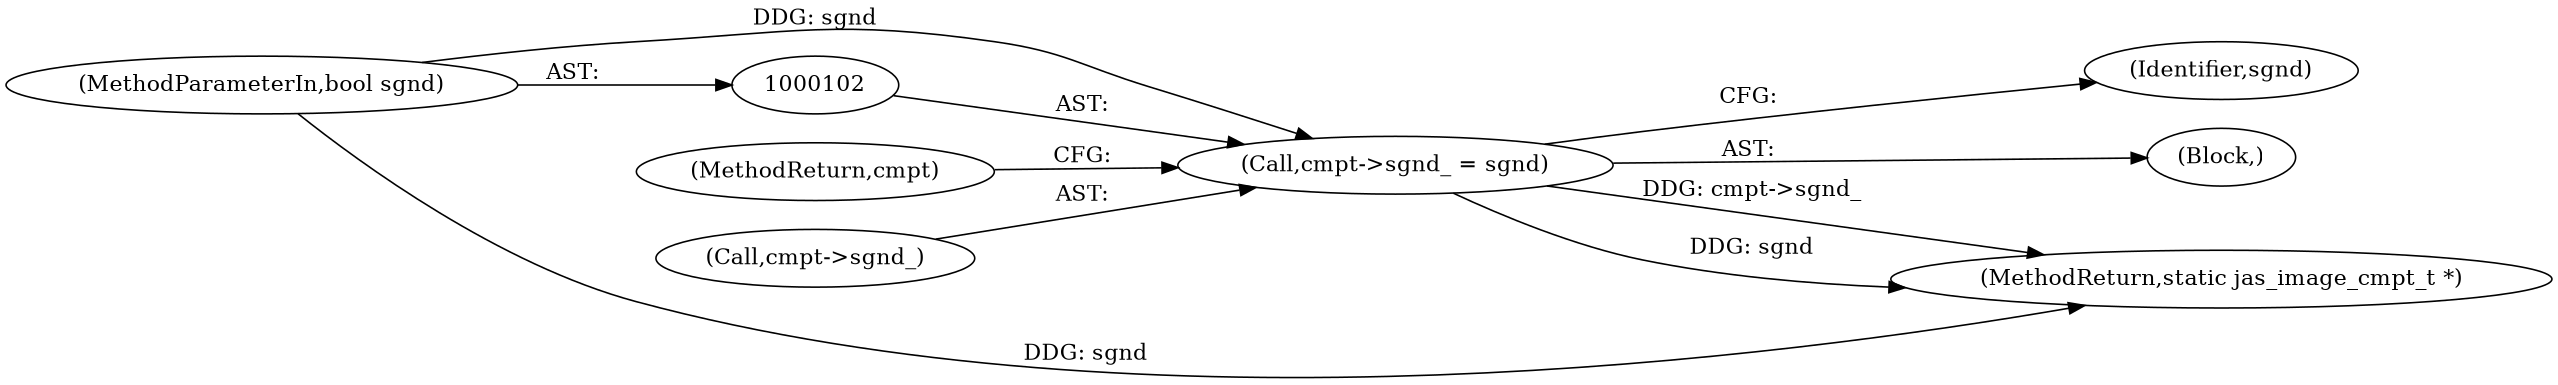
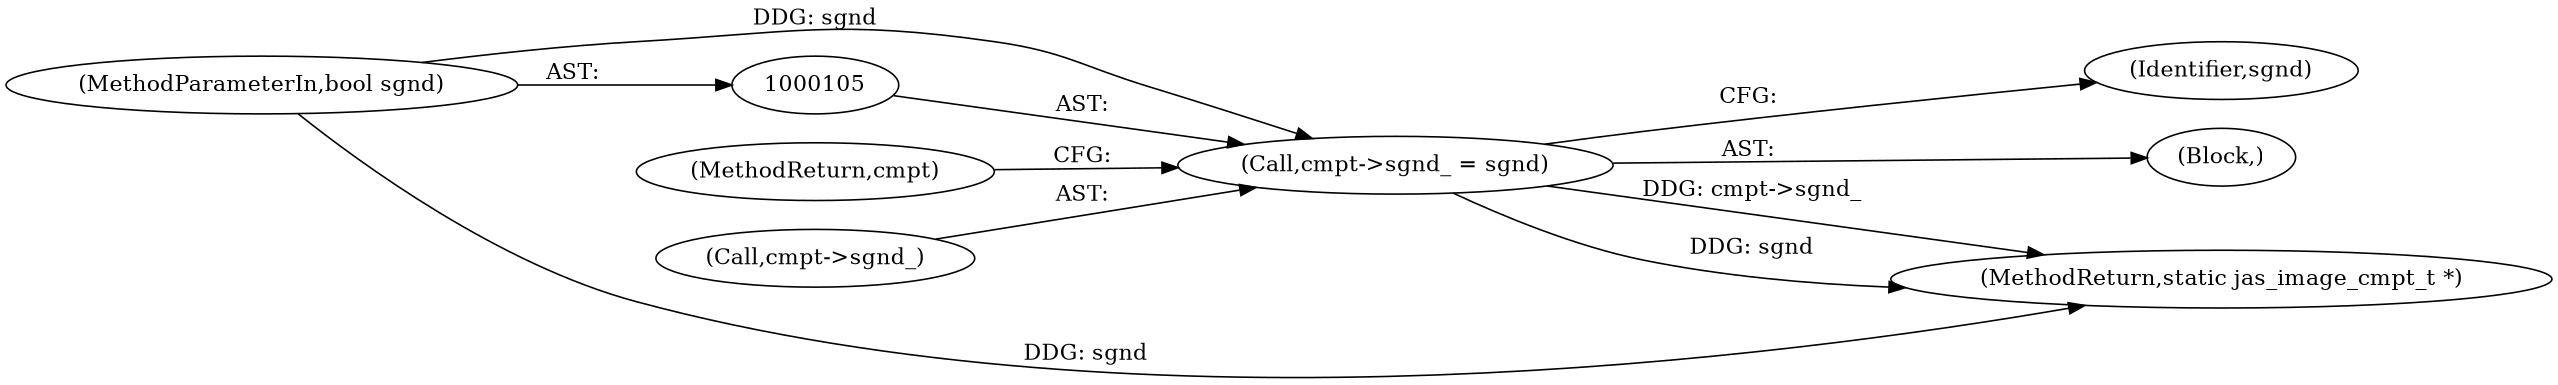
(815, 85) -> (815, 85)
